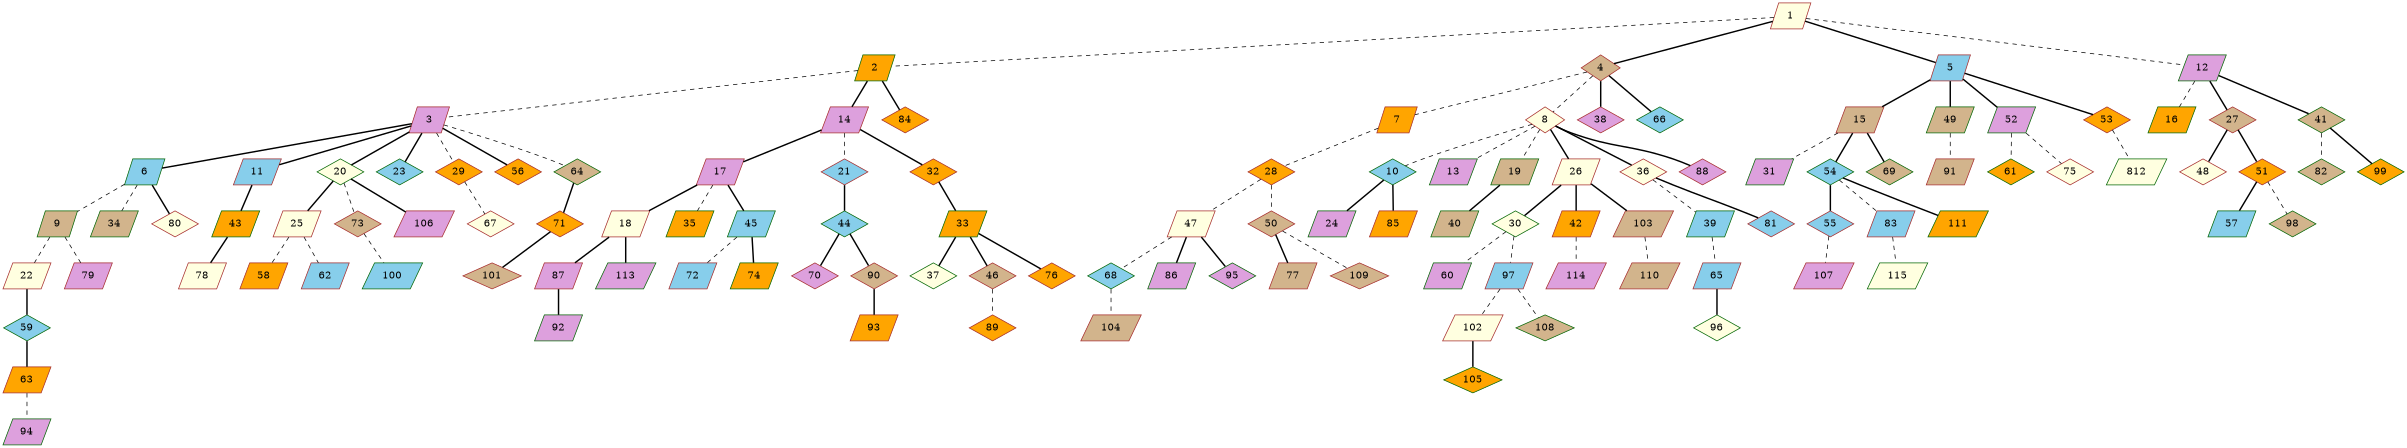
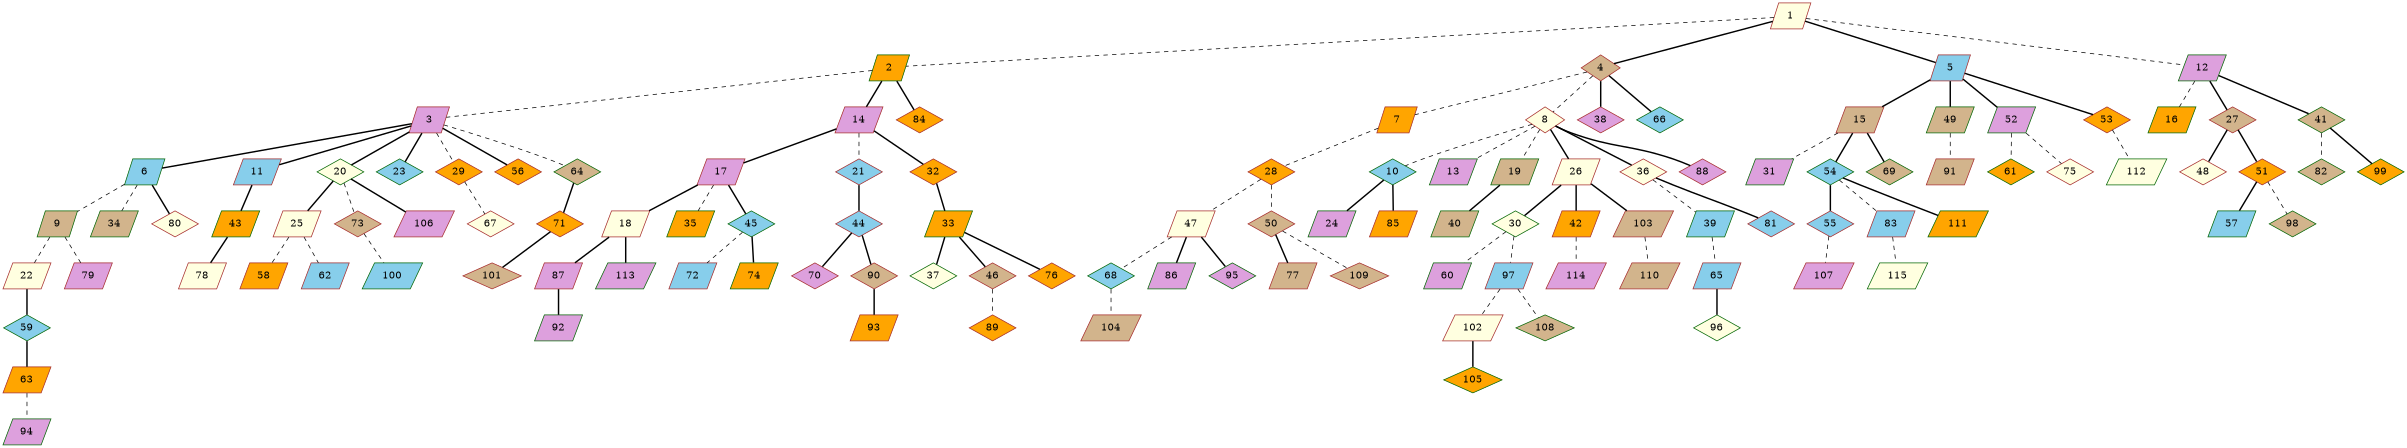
(2137, 172) -> (2137, 172)
(751, 224) -> (751, 224)
(845, 224) -> (859, 224)
